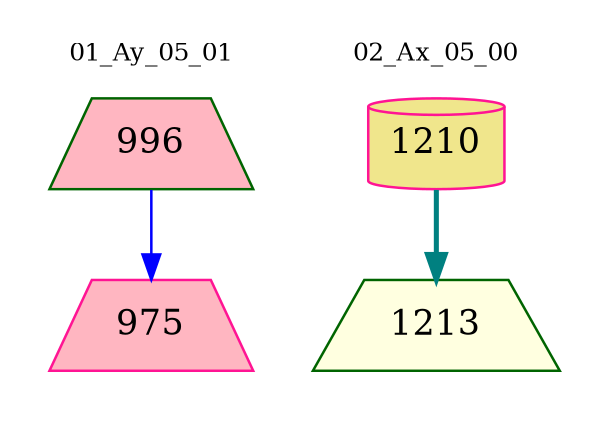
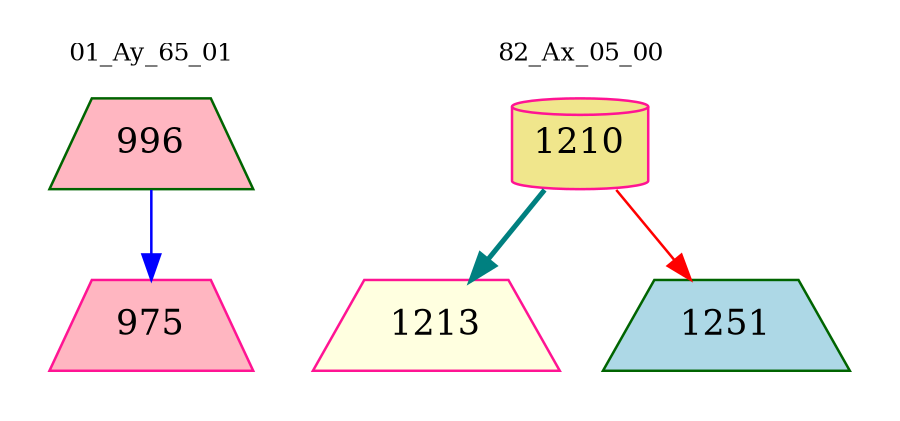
(151, 54) -> (151, 54)
(436, 54) -> (581, 54)
(436, 325) -> (436, 325)
none -> (726, 325)
